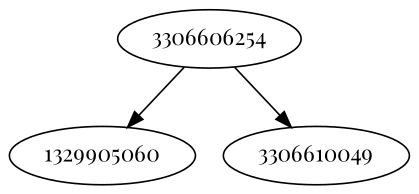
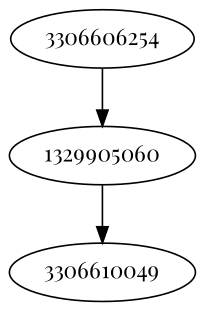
(257, 91) -> (102, 206)
